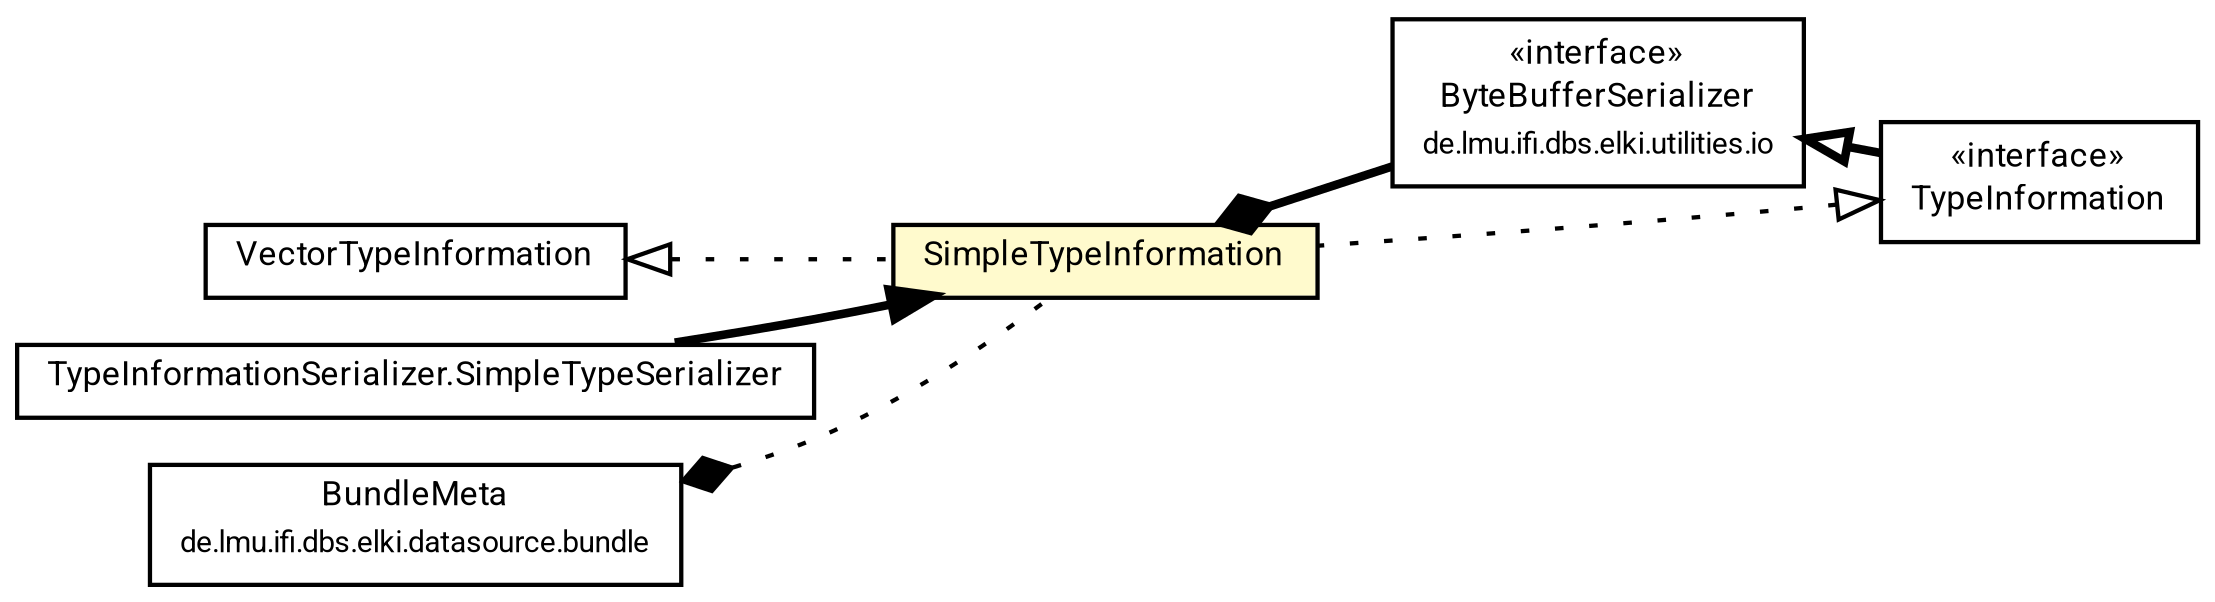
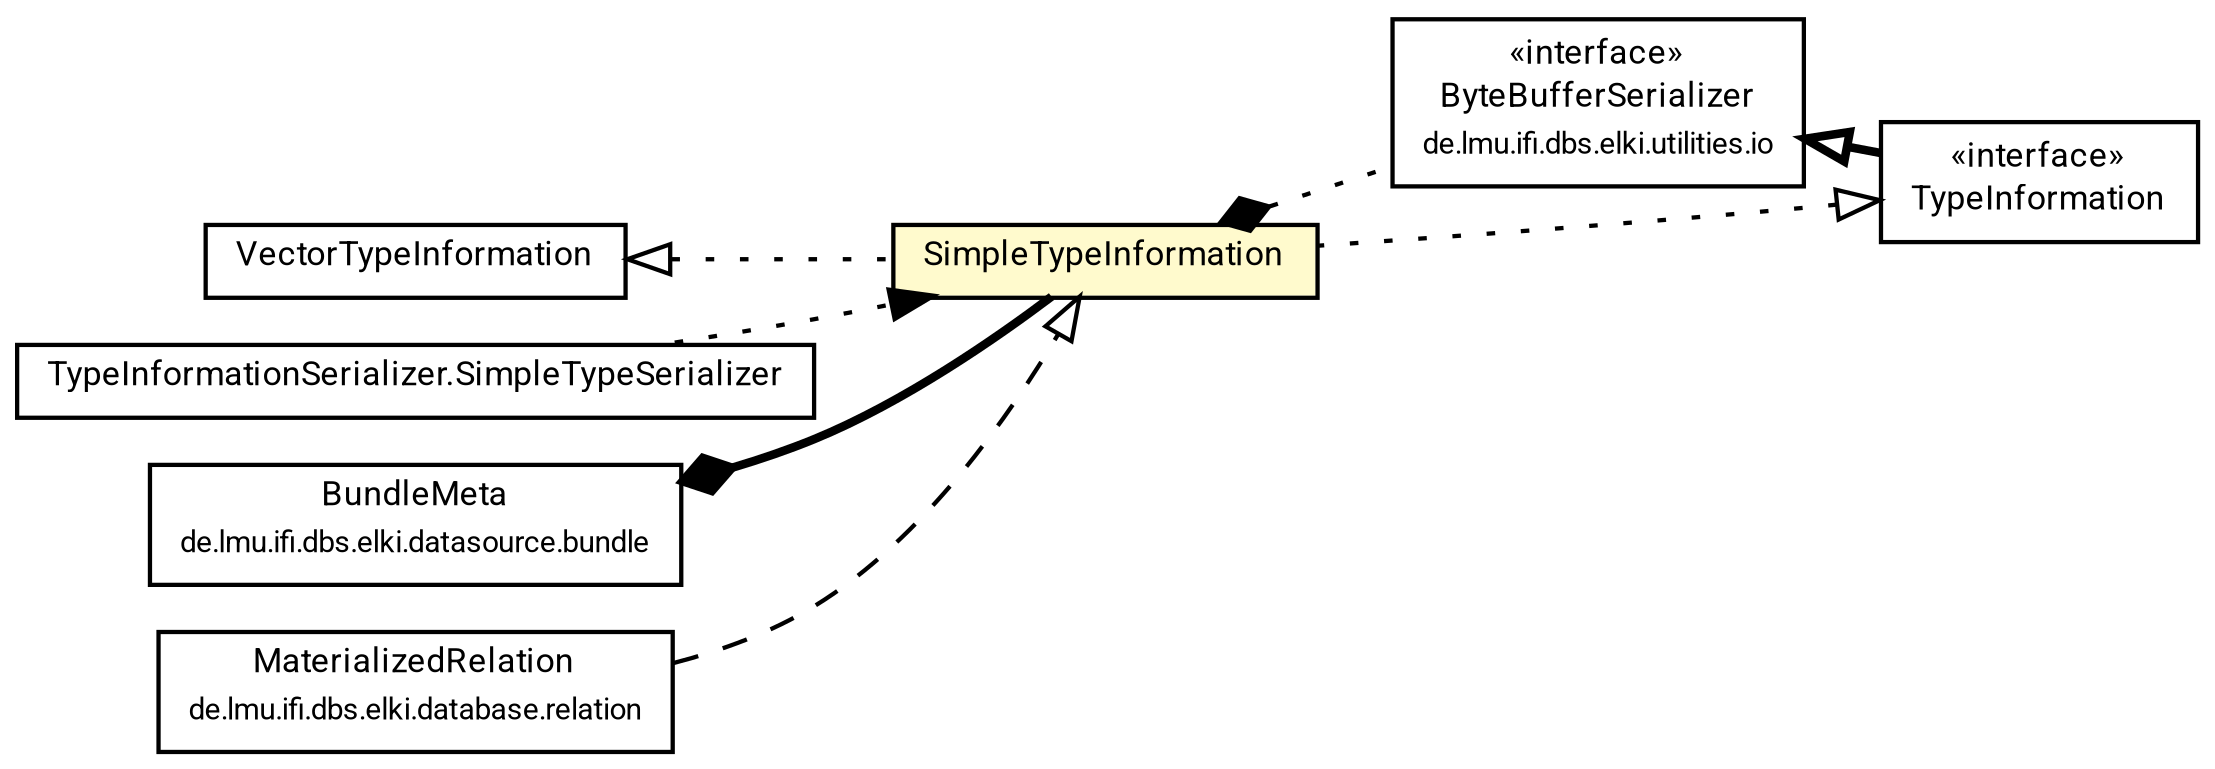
(1331, 186) -> (1331, 186)
(783, 325) -> (783, 325)
(900, 397) -> (900, 397)
none -> (416, 692)
